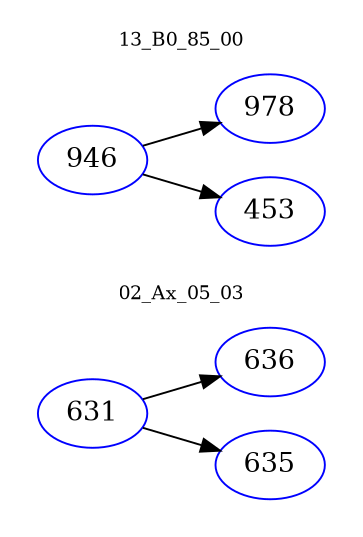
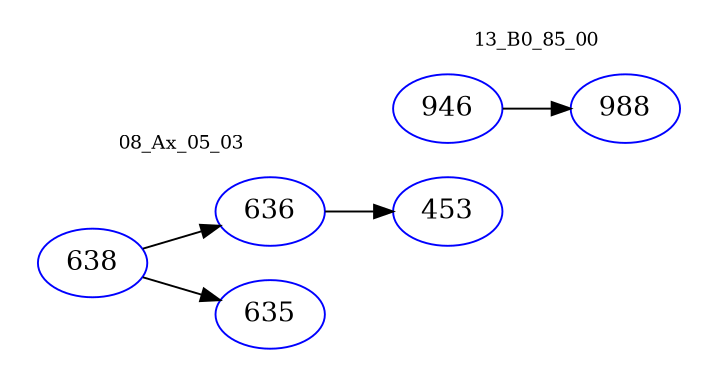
(270, 109) -> (625, 109)
(172, 183) -> (352, 212)
(181, 294) -> (181, 144)
(93, 414) -> (93, 263)
